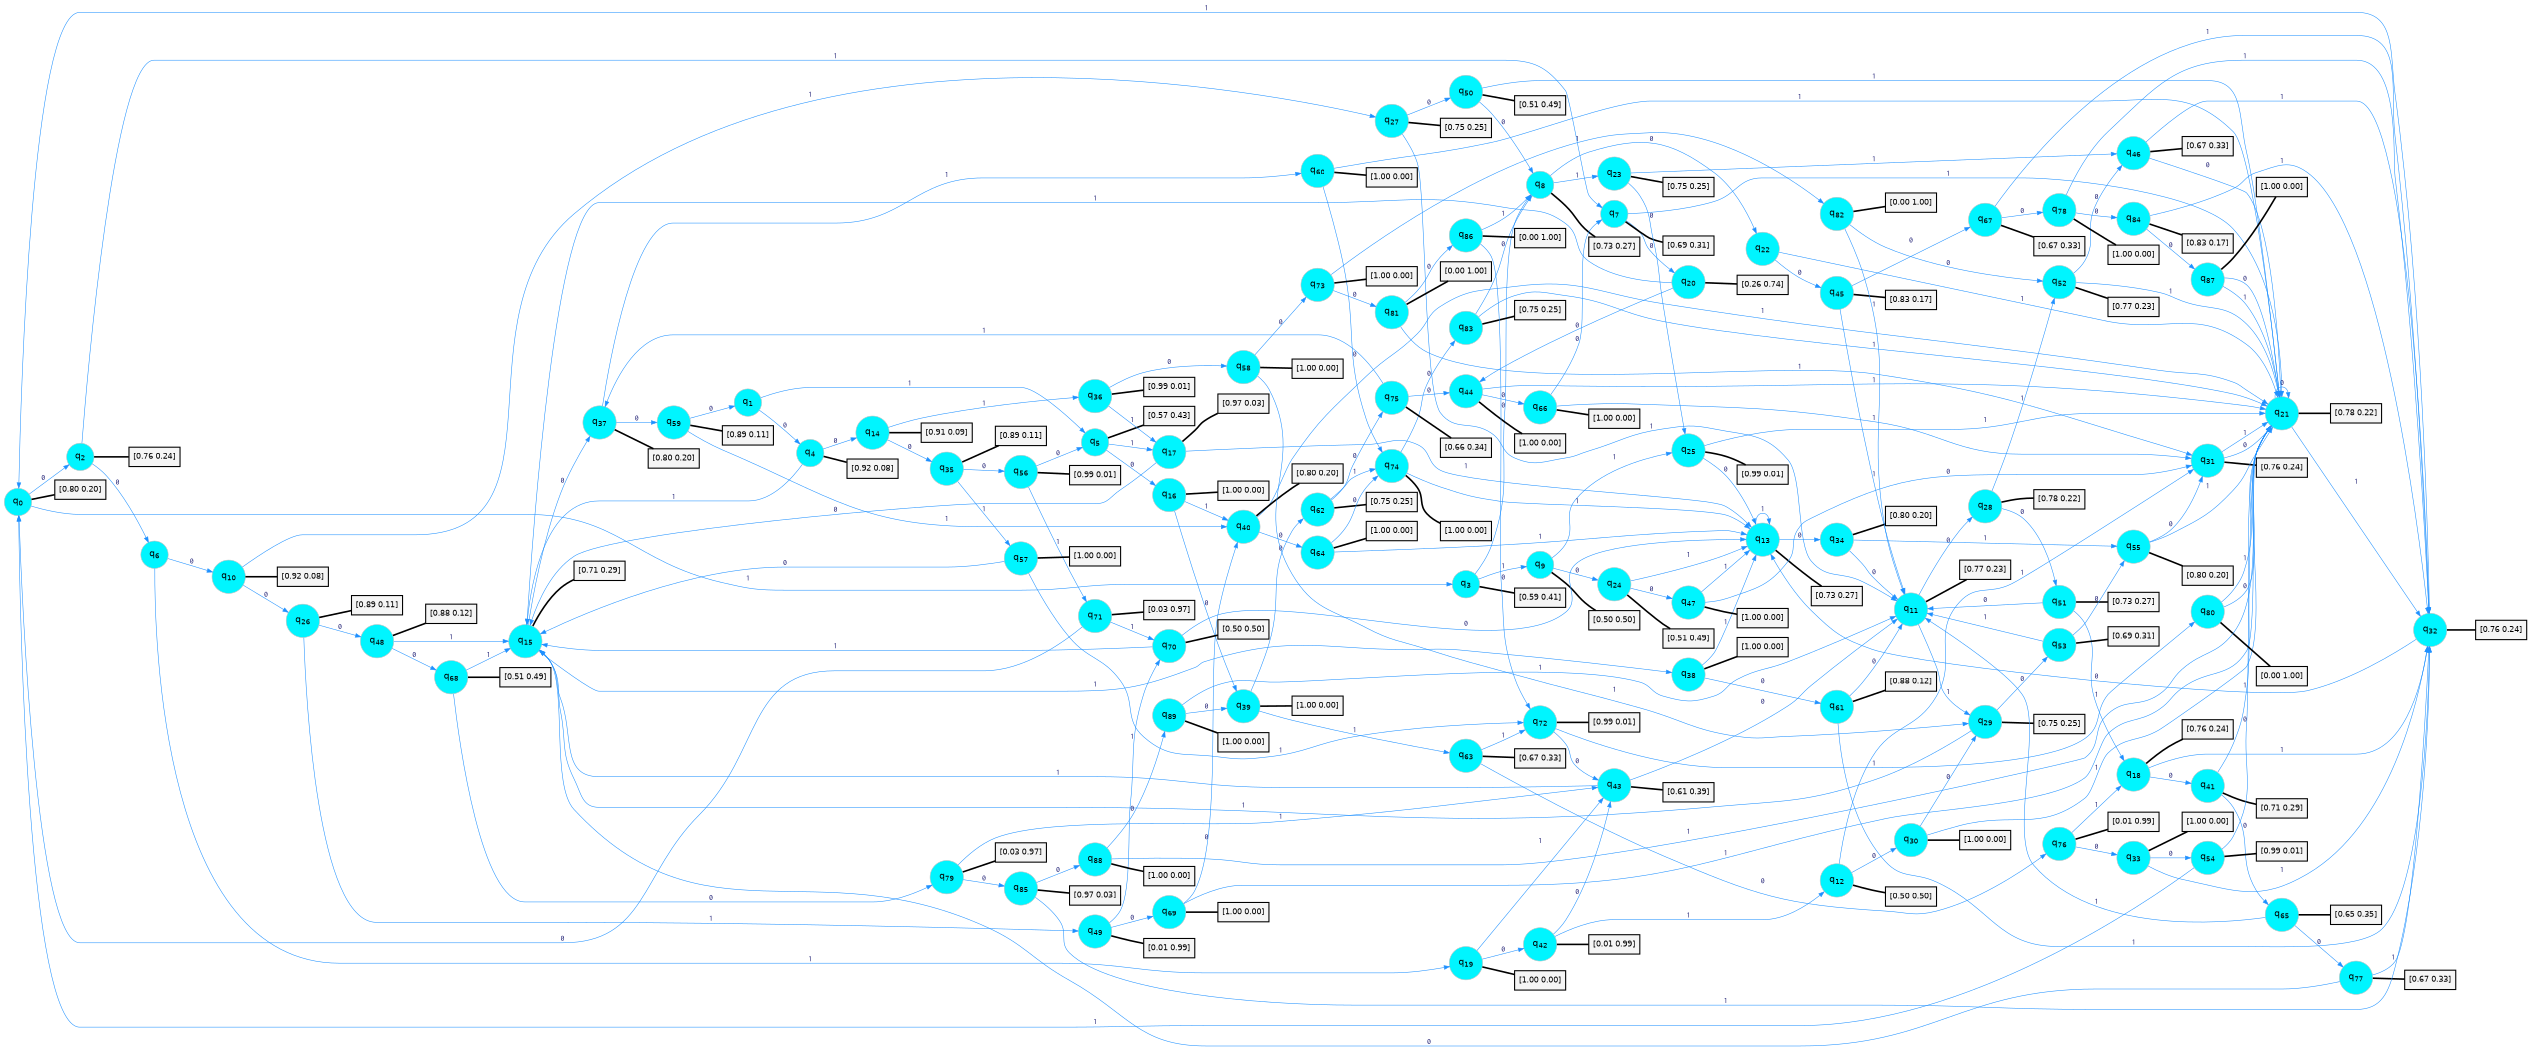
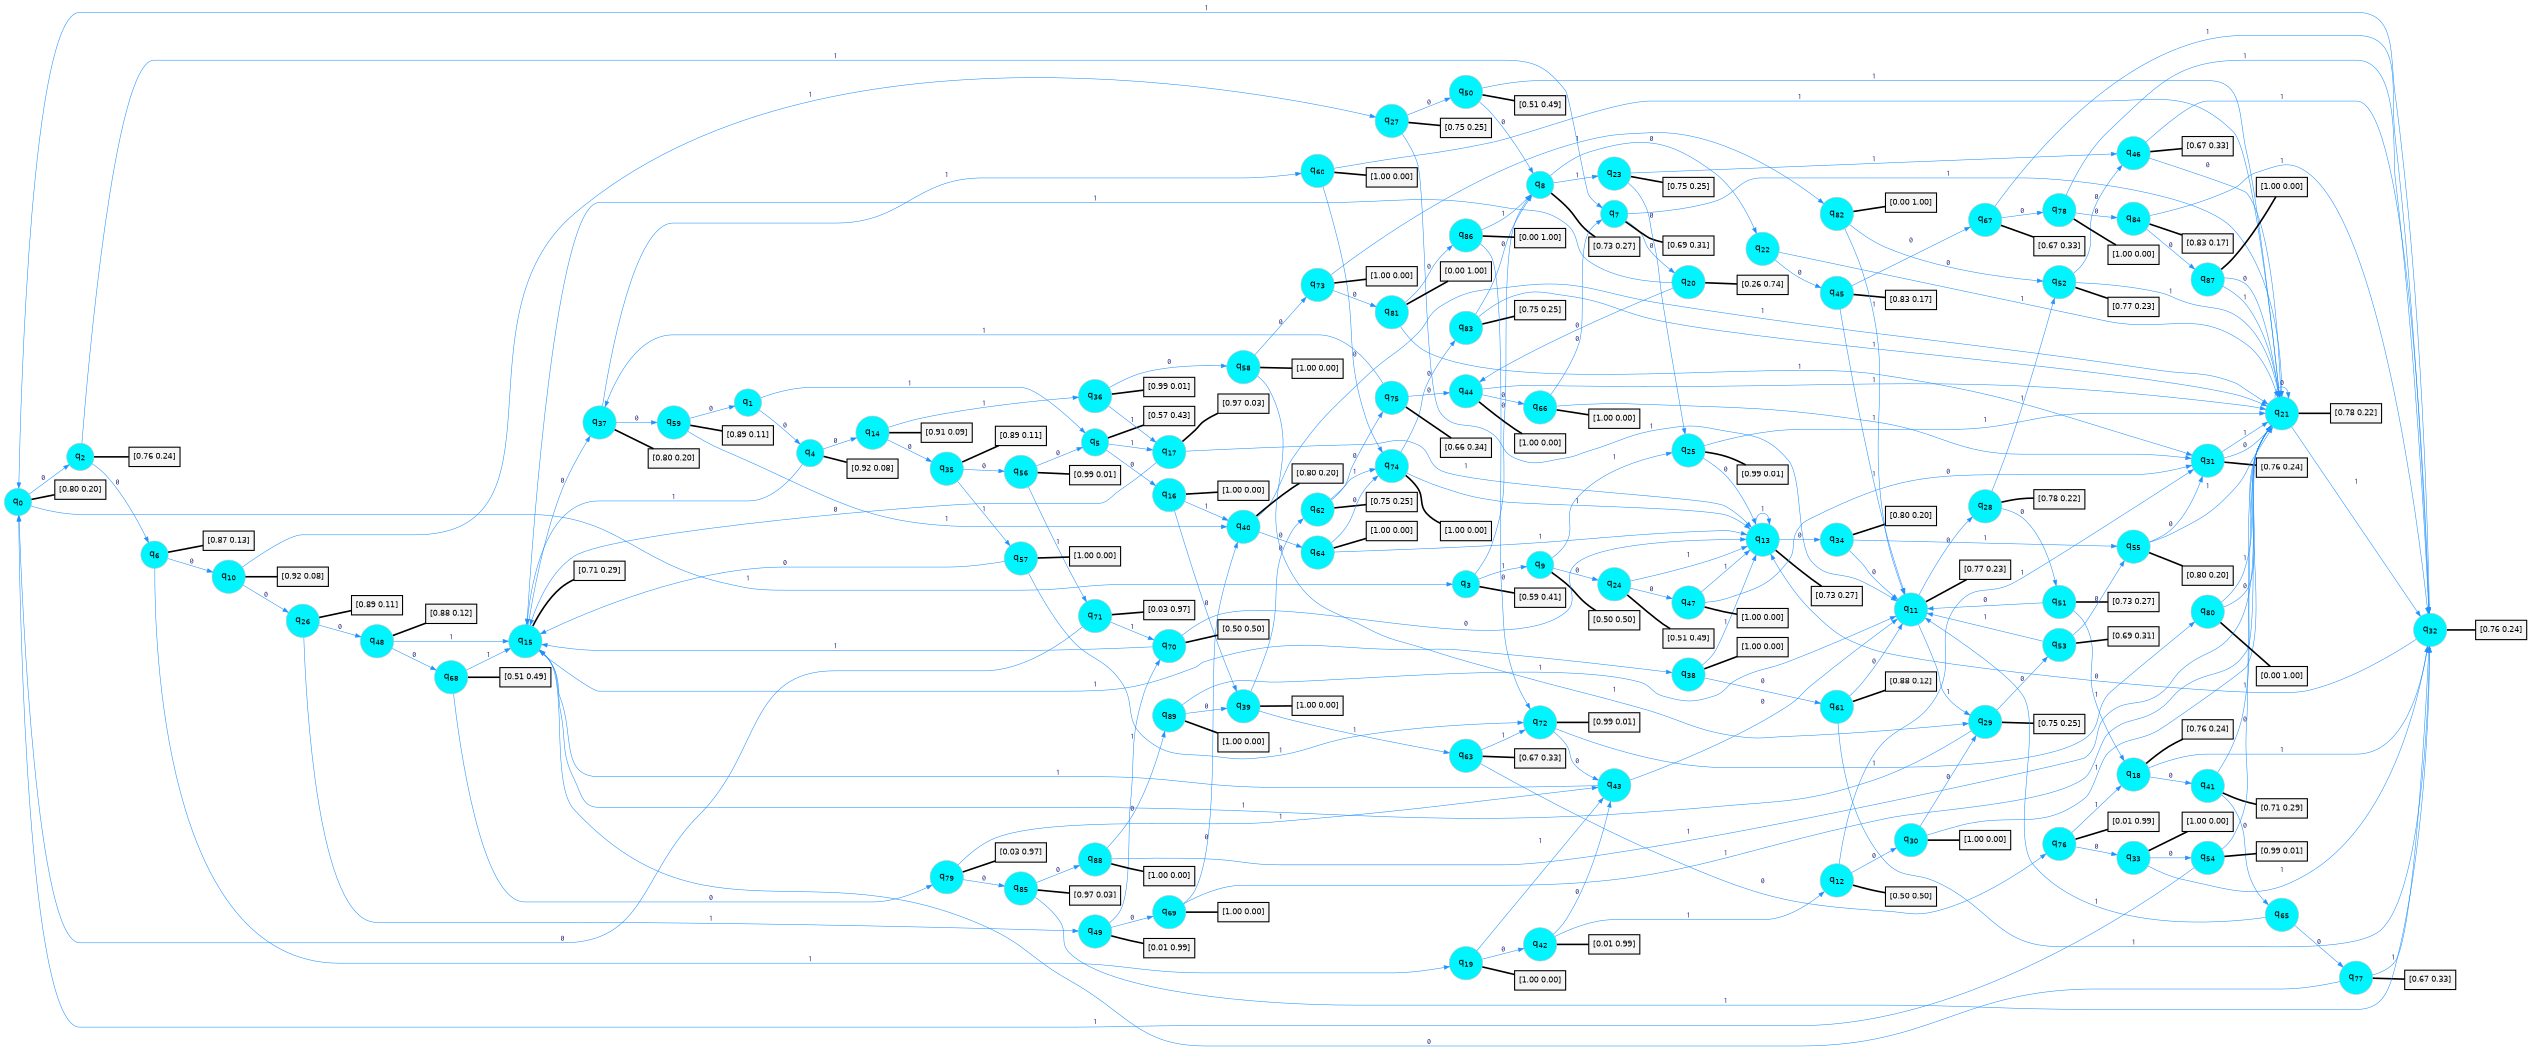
none -> (229, 541)
(1688, 792) -> none
(2356, 915) -> none
